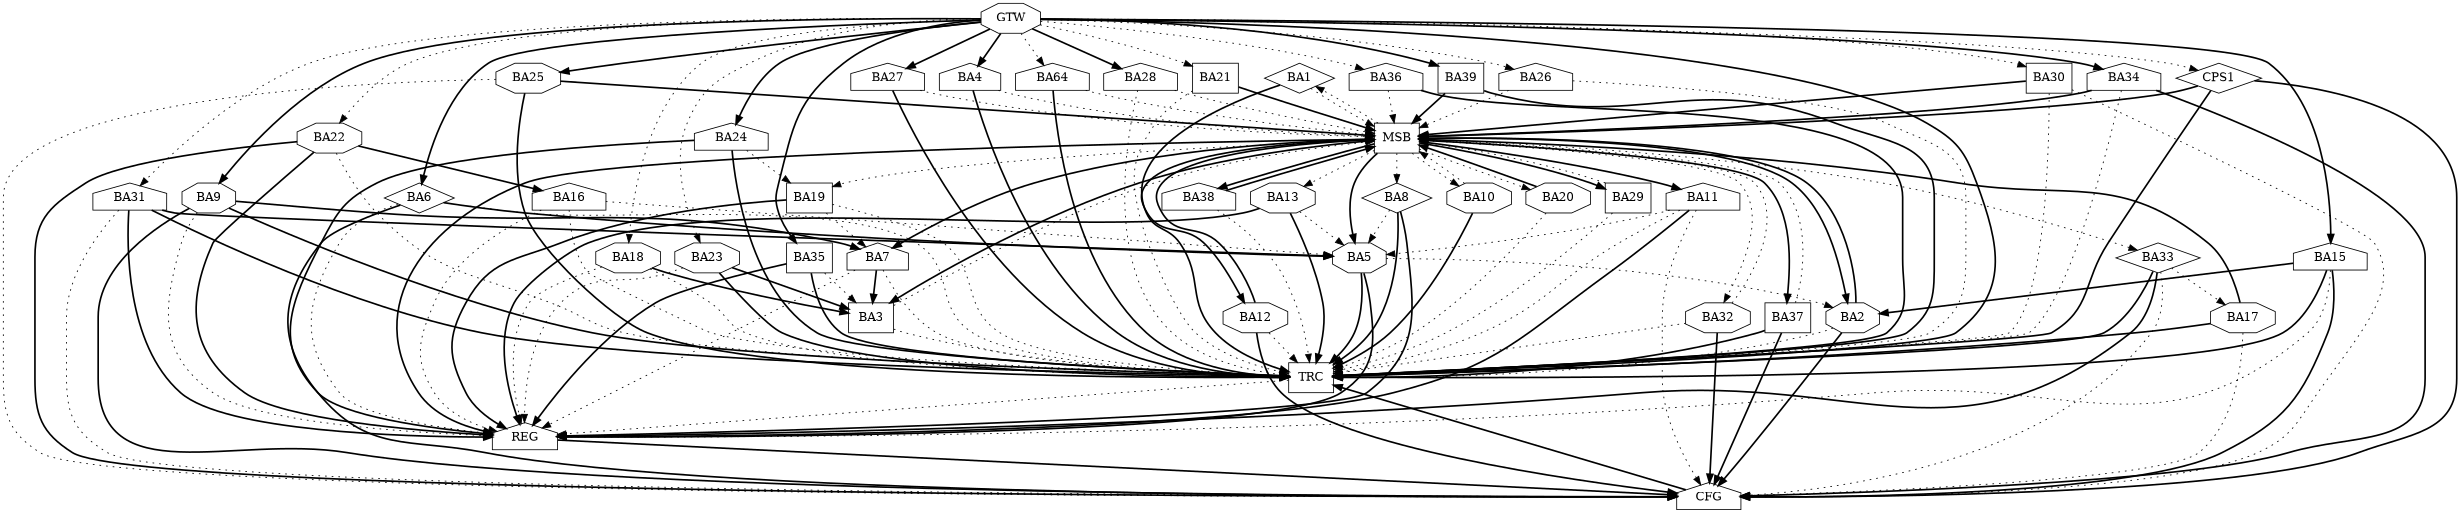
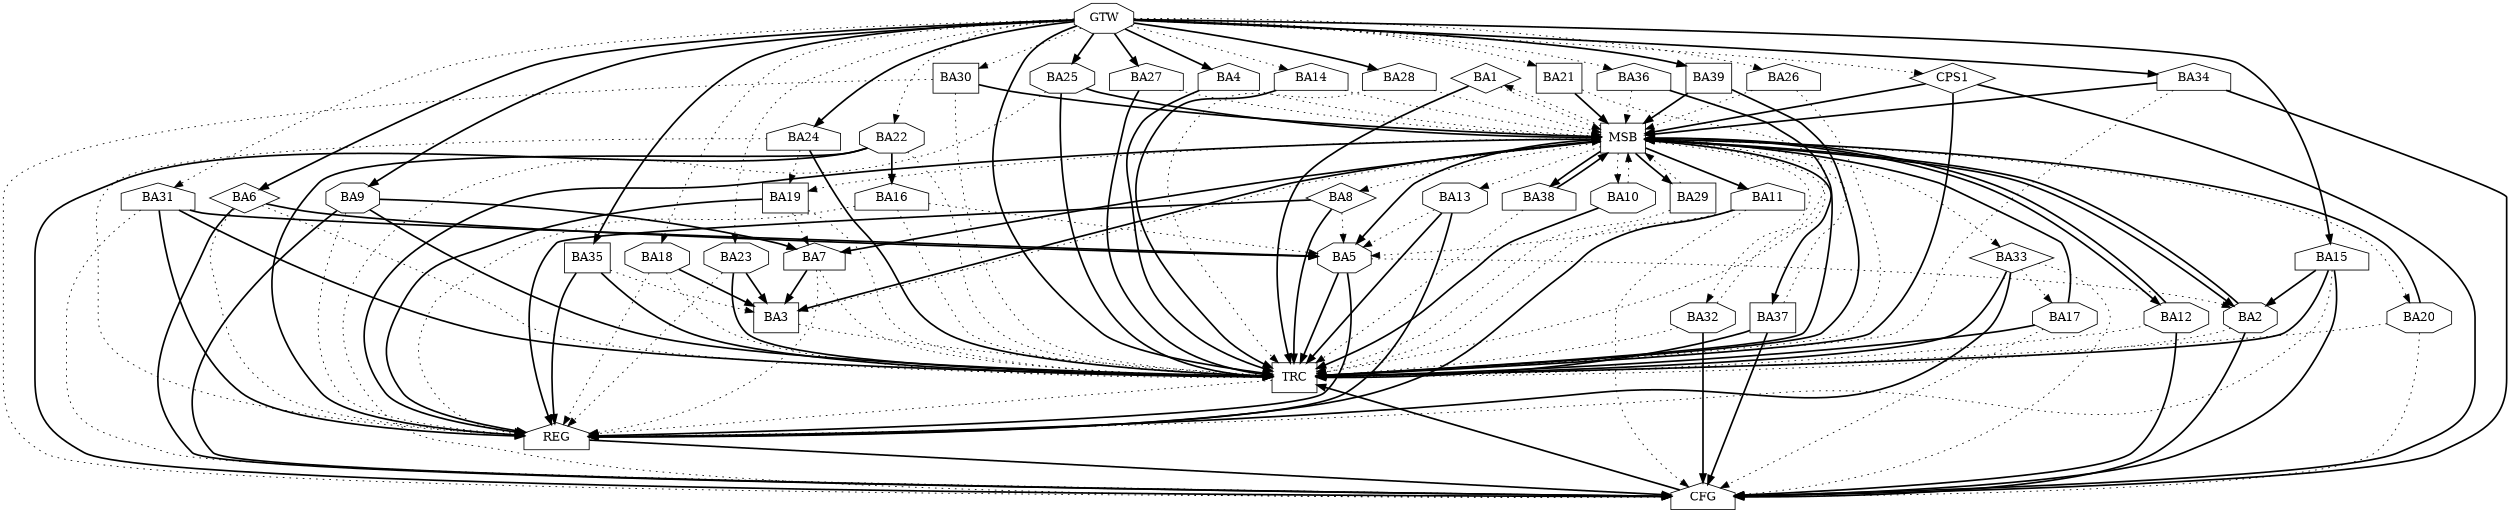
(1052, 78) -> (1311, 78)
(351, 200) -> (98, 207)
none -> (2127, 487)
